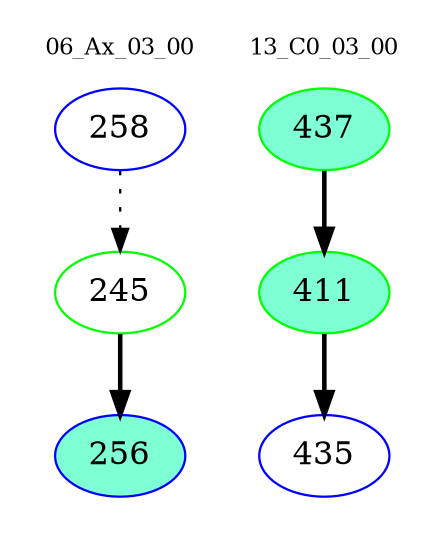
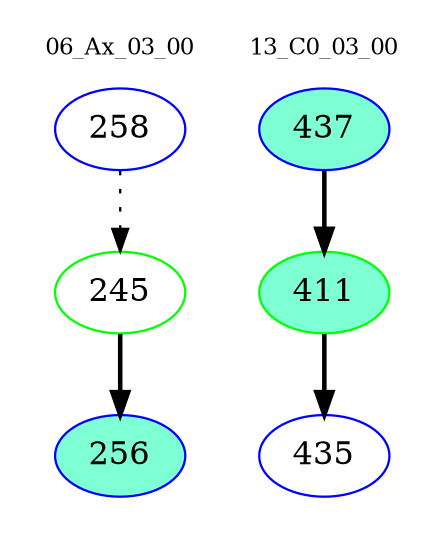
(324, 129) -> (324, 129)
